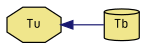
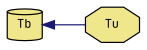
(88, 25) -> (70, 25)
